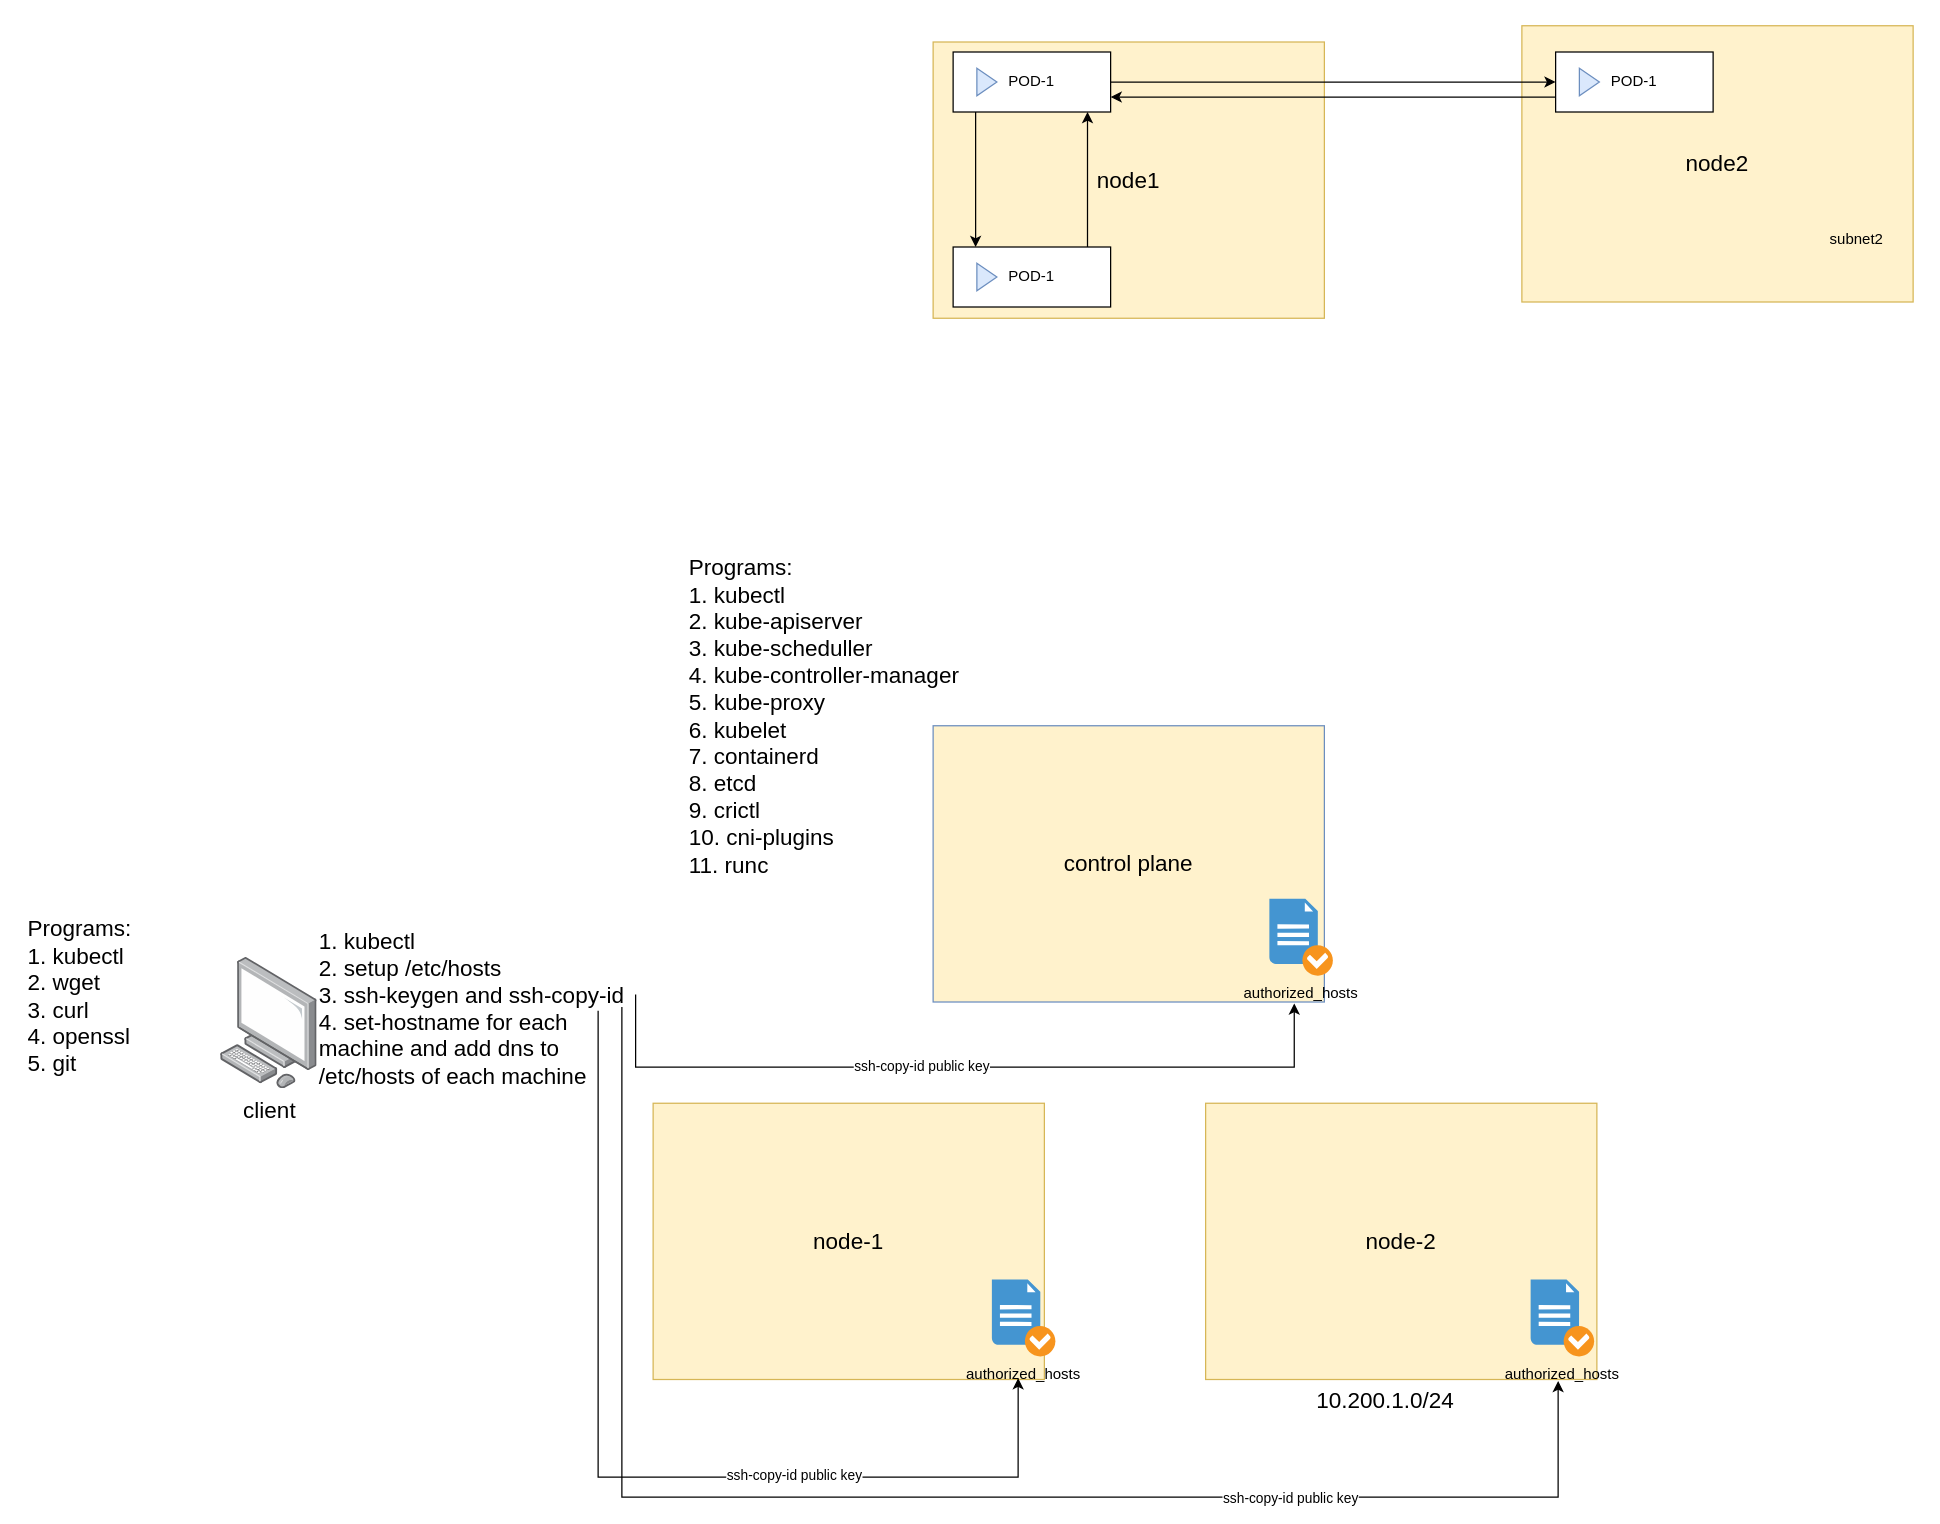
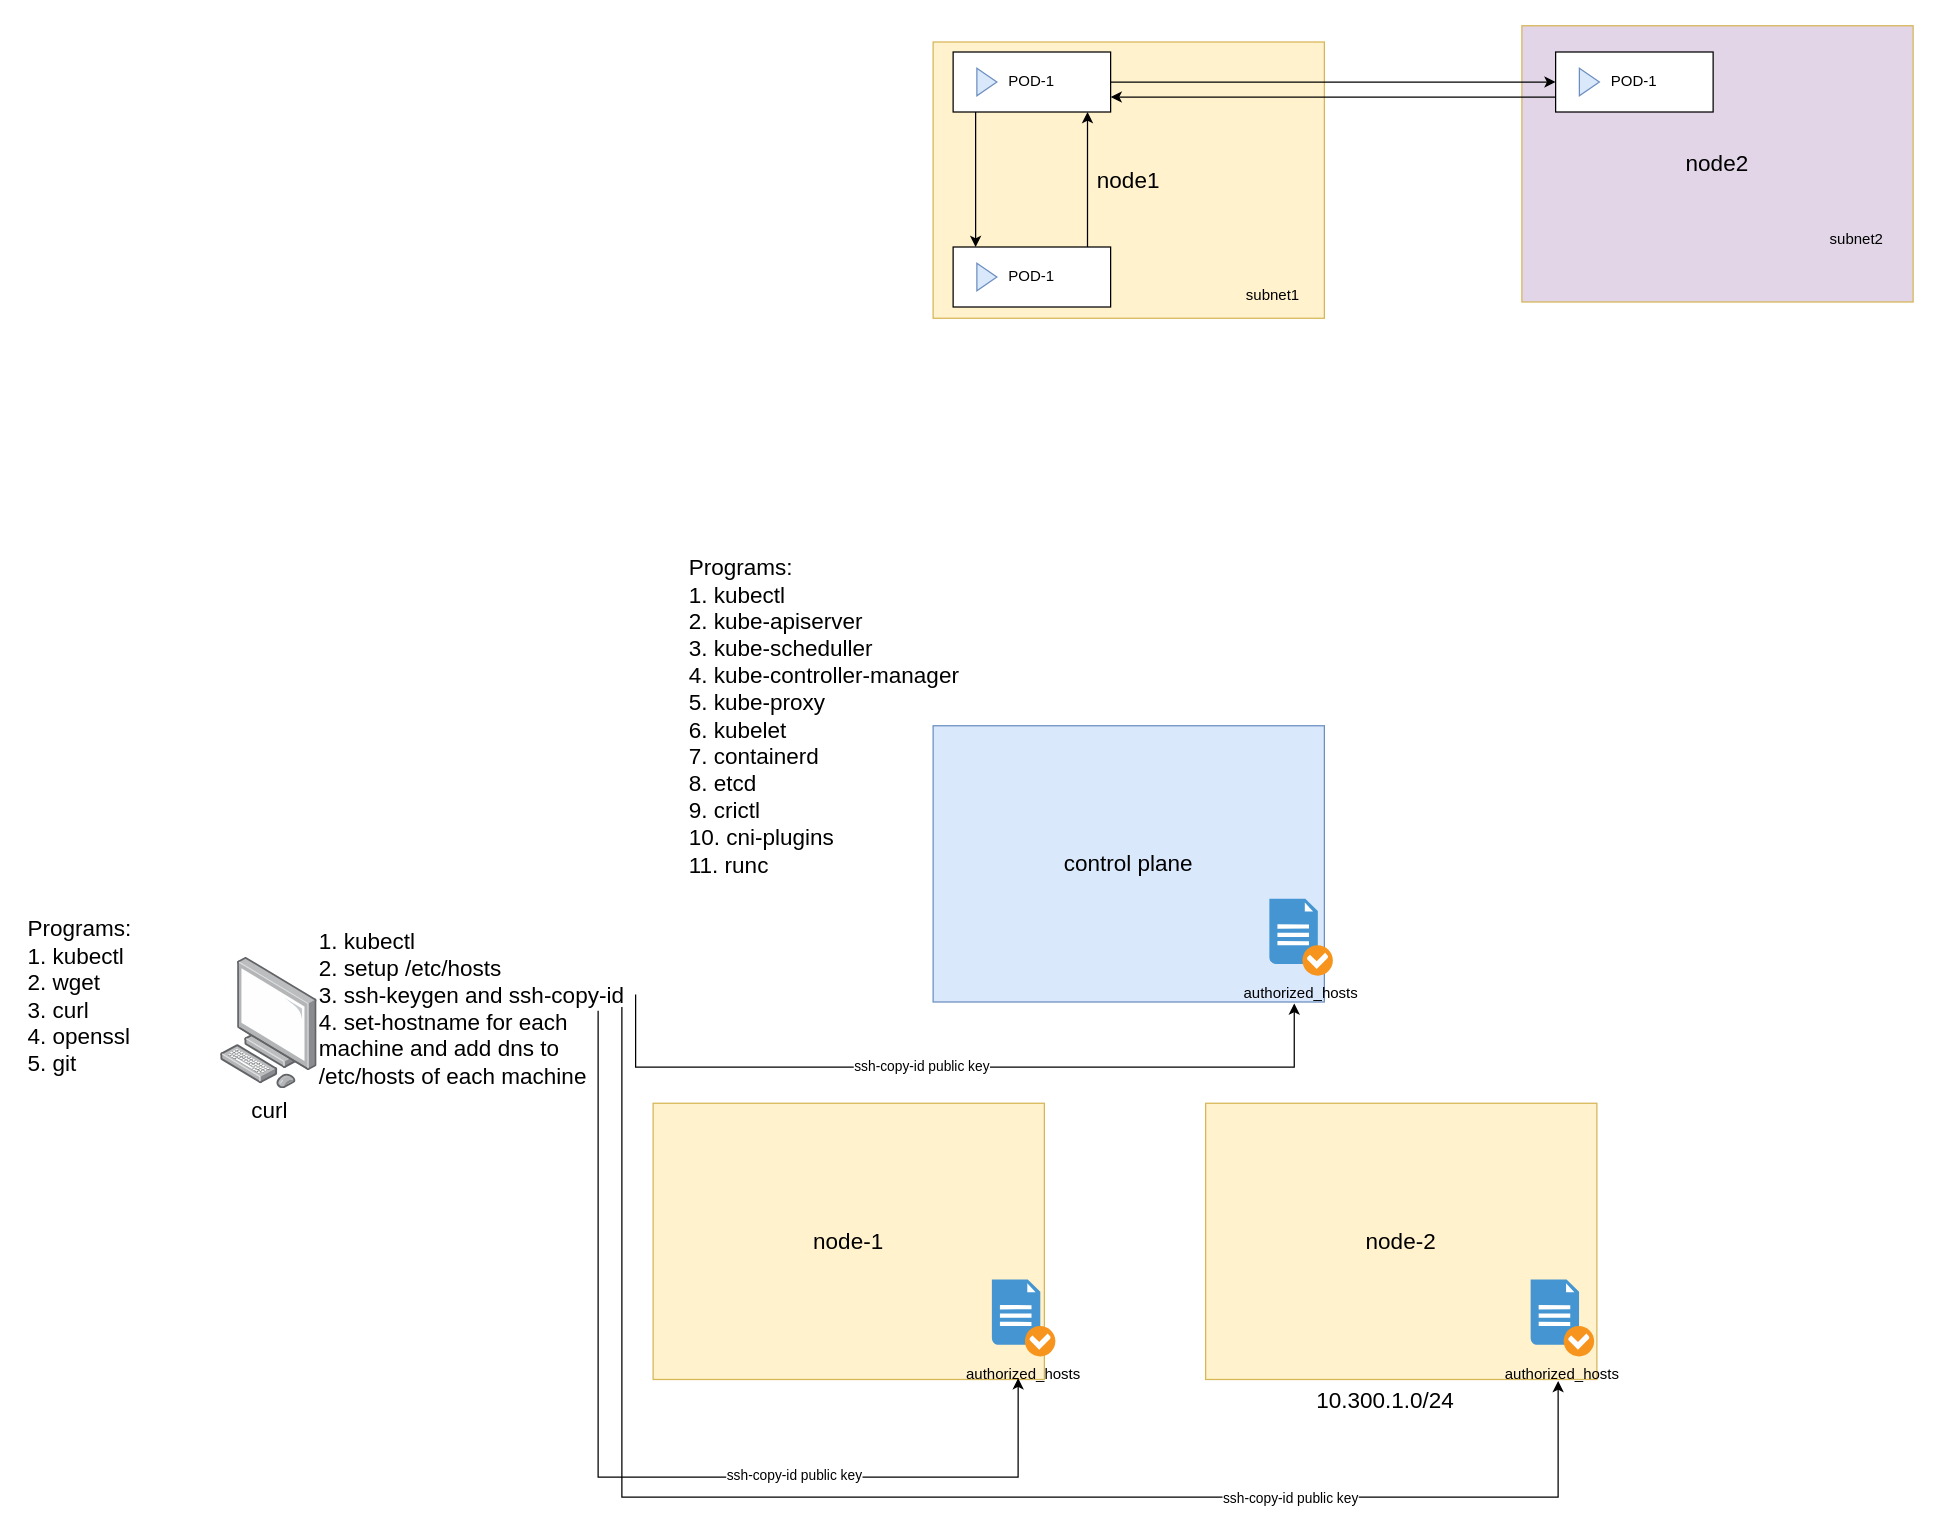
(1718, 164) -> (1718, 164)
none -> (1273, 296)
(1129, 864) -> (1129, 864)
(270, 1107) -> (270, 1107)
(1366, 1397) -> (1366, 1397)
